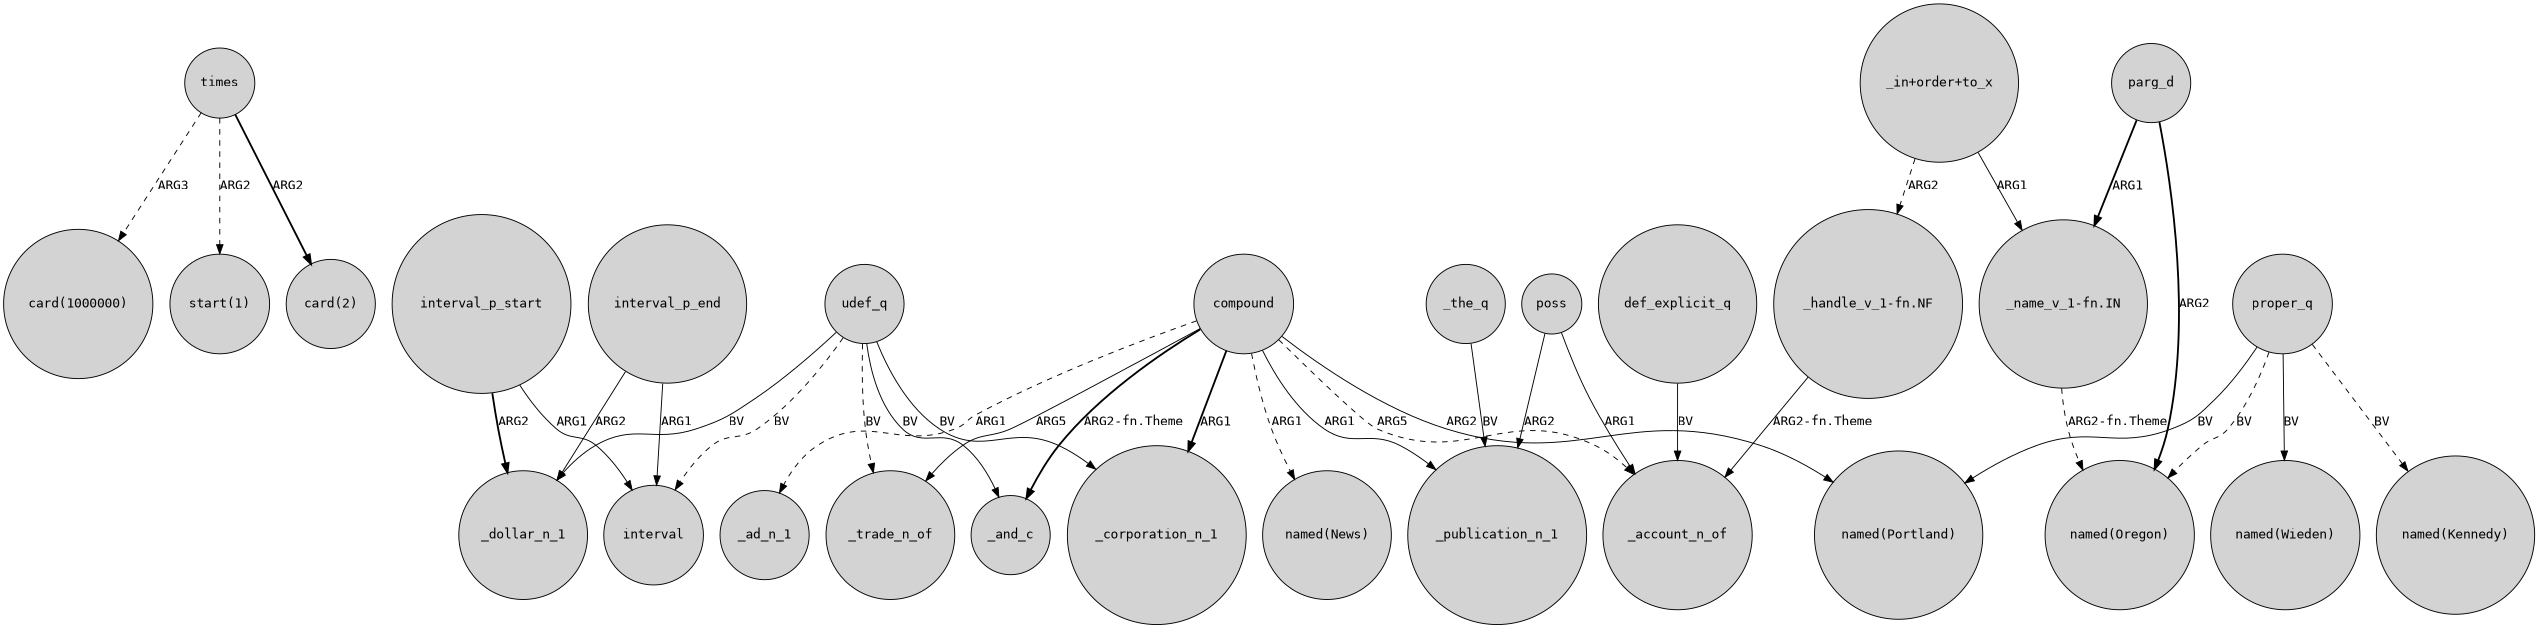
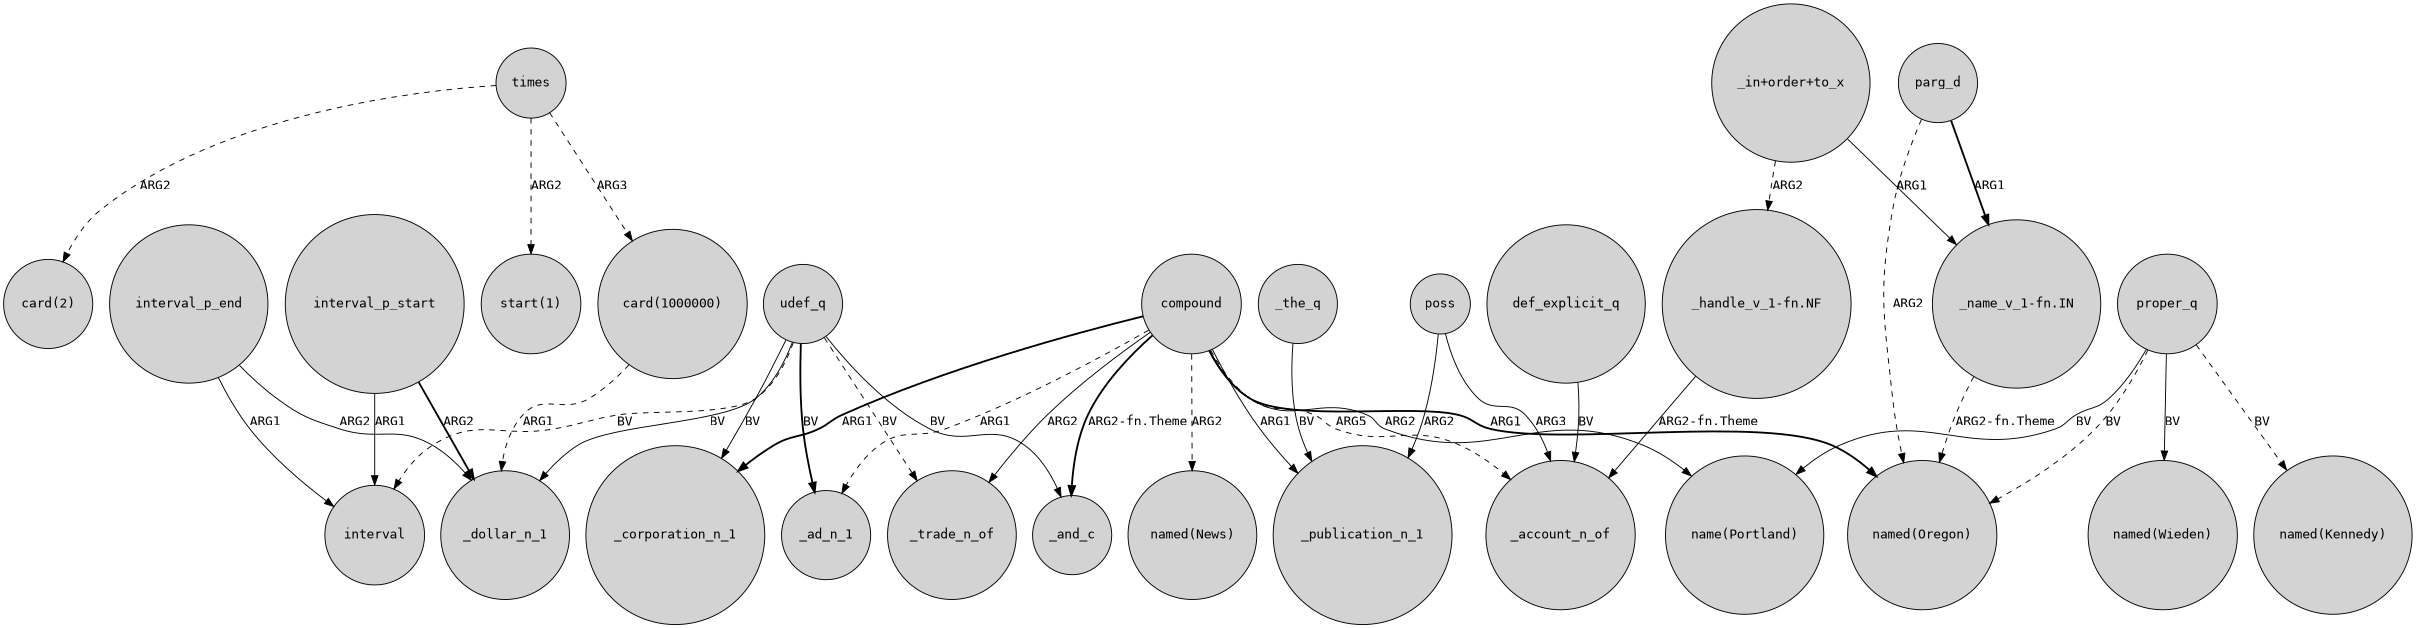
(271, 185) -> (263, 128)
(2179, 292) -> (1884, 284)
none -> (555, 404)
none -> (802, 414)
(1051, 422) -> (1063, 422)
(1287, 422) -> (1207, 422)
(1620, 422) -> (1551, 422)
none -> (1495, 430)
(1899, 535) -> (1745, 535)
